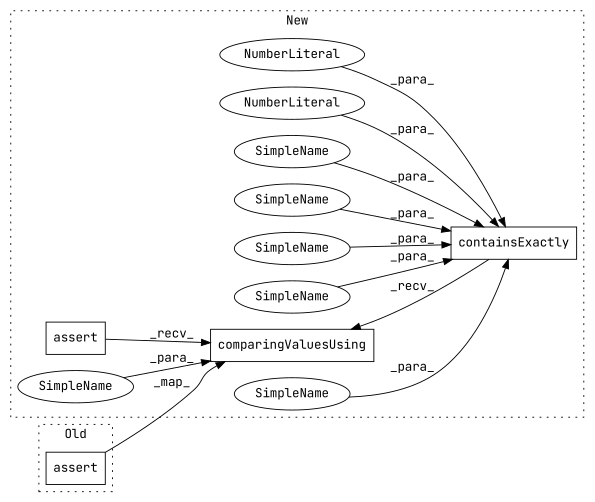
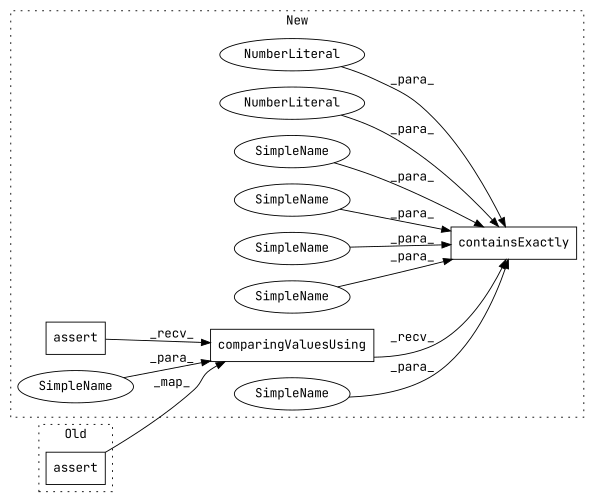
(426, 297) -> (452, 333)
